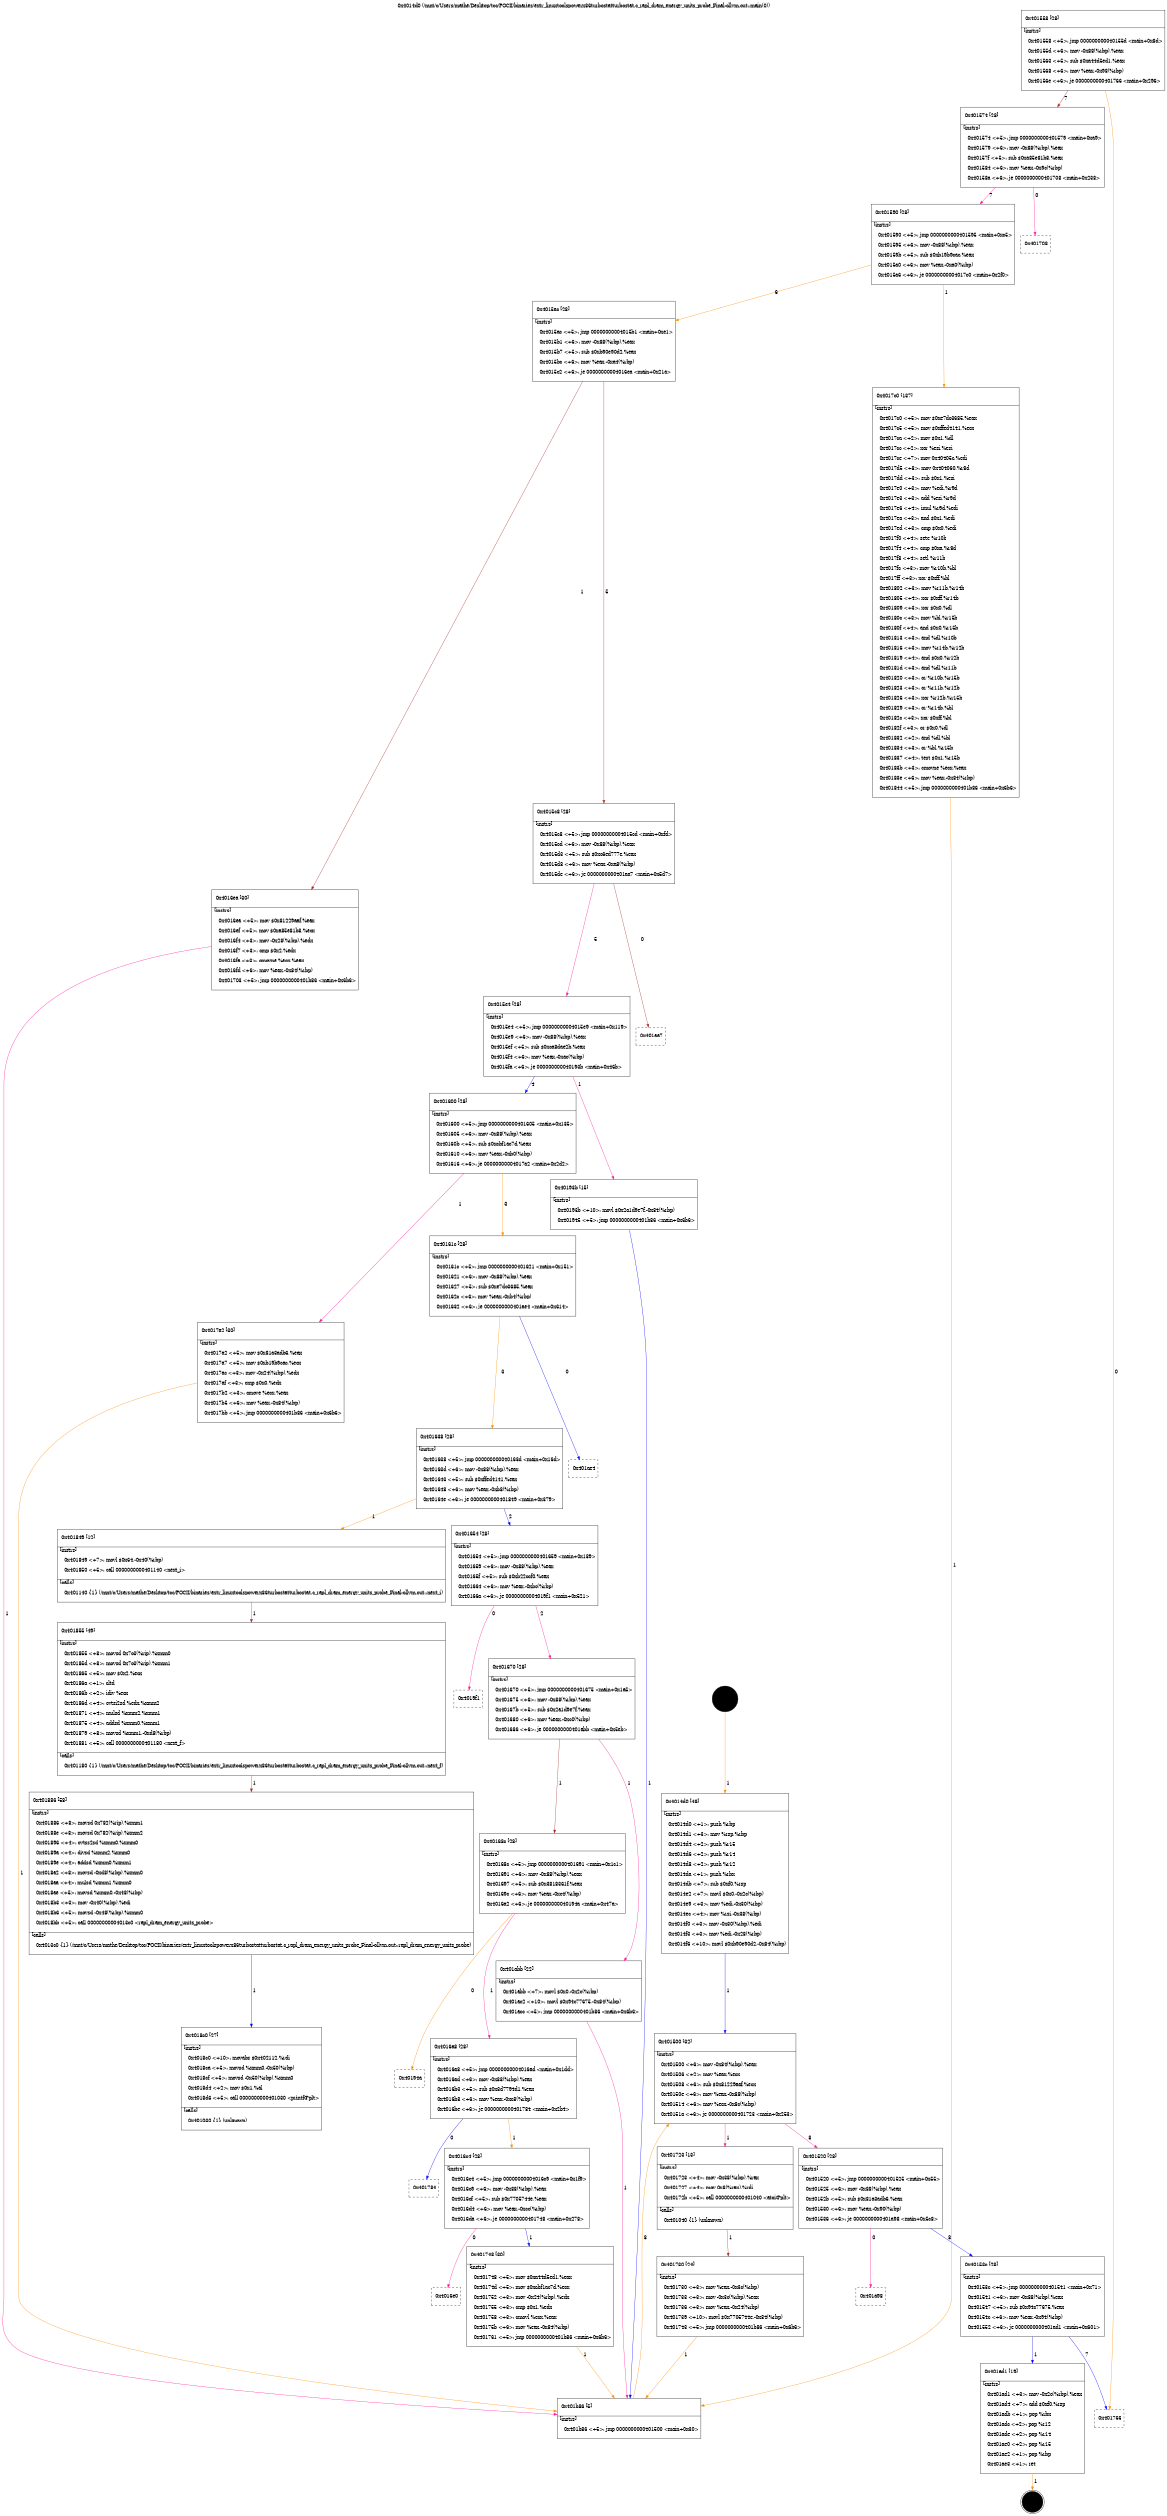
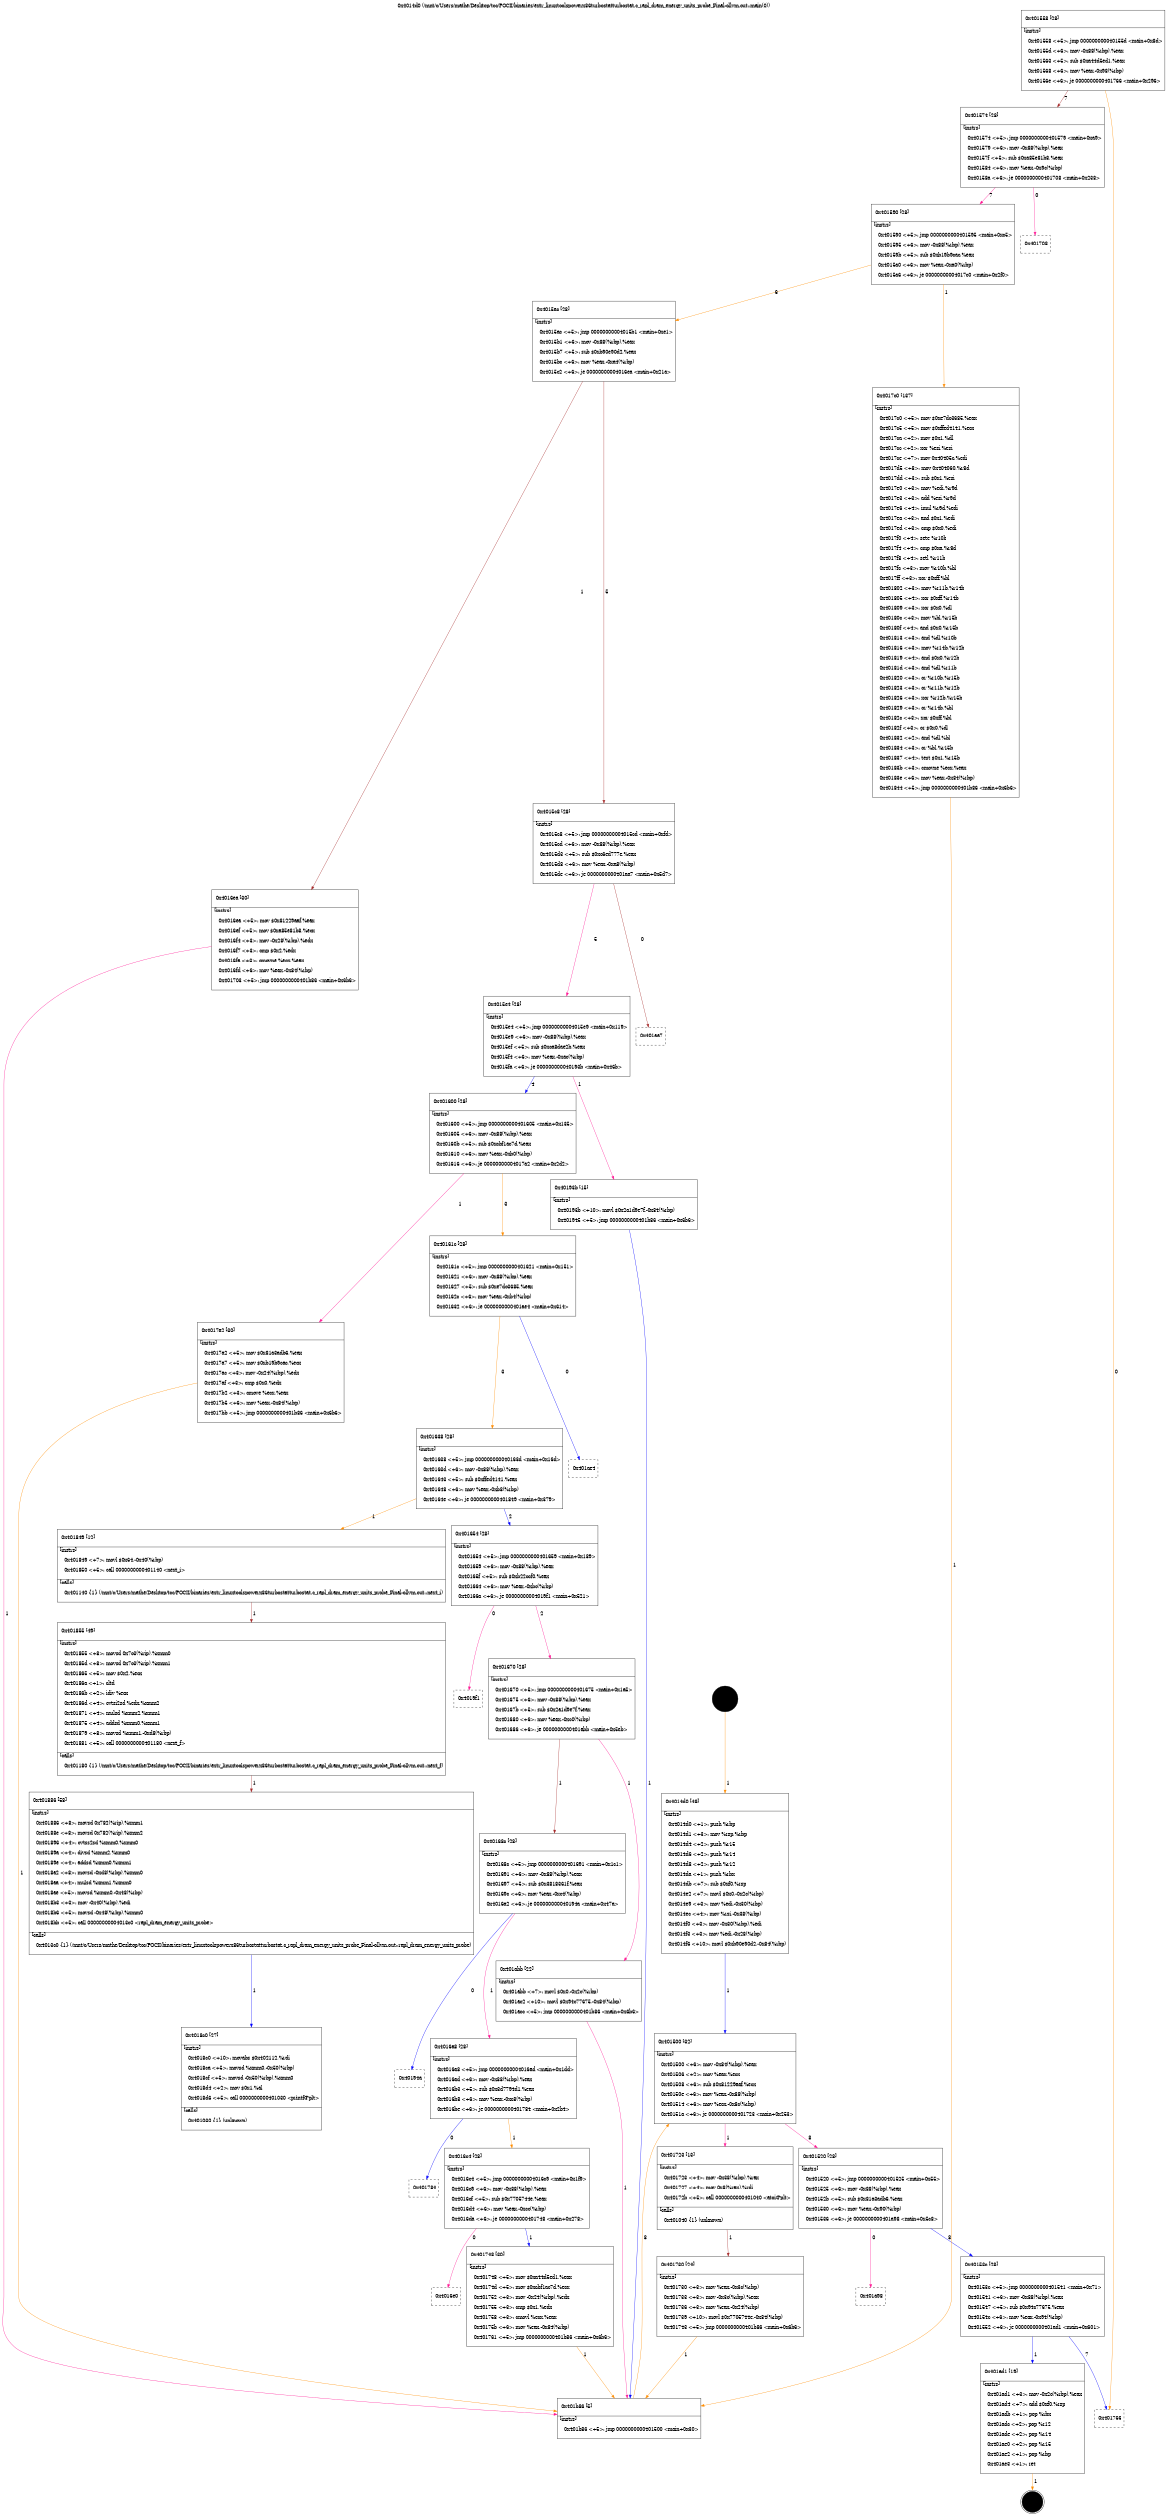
(454, 1985) -> (454, 1985)
